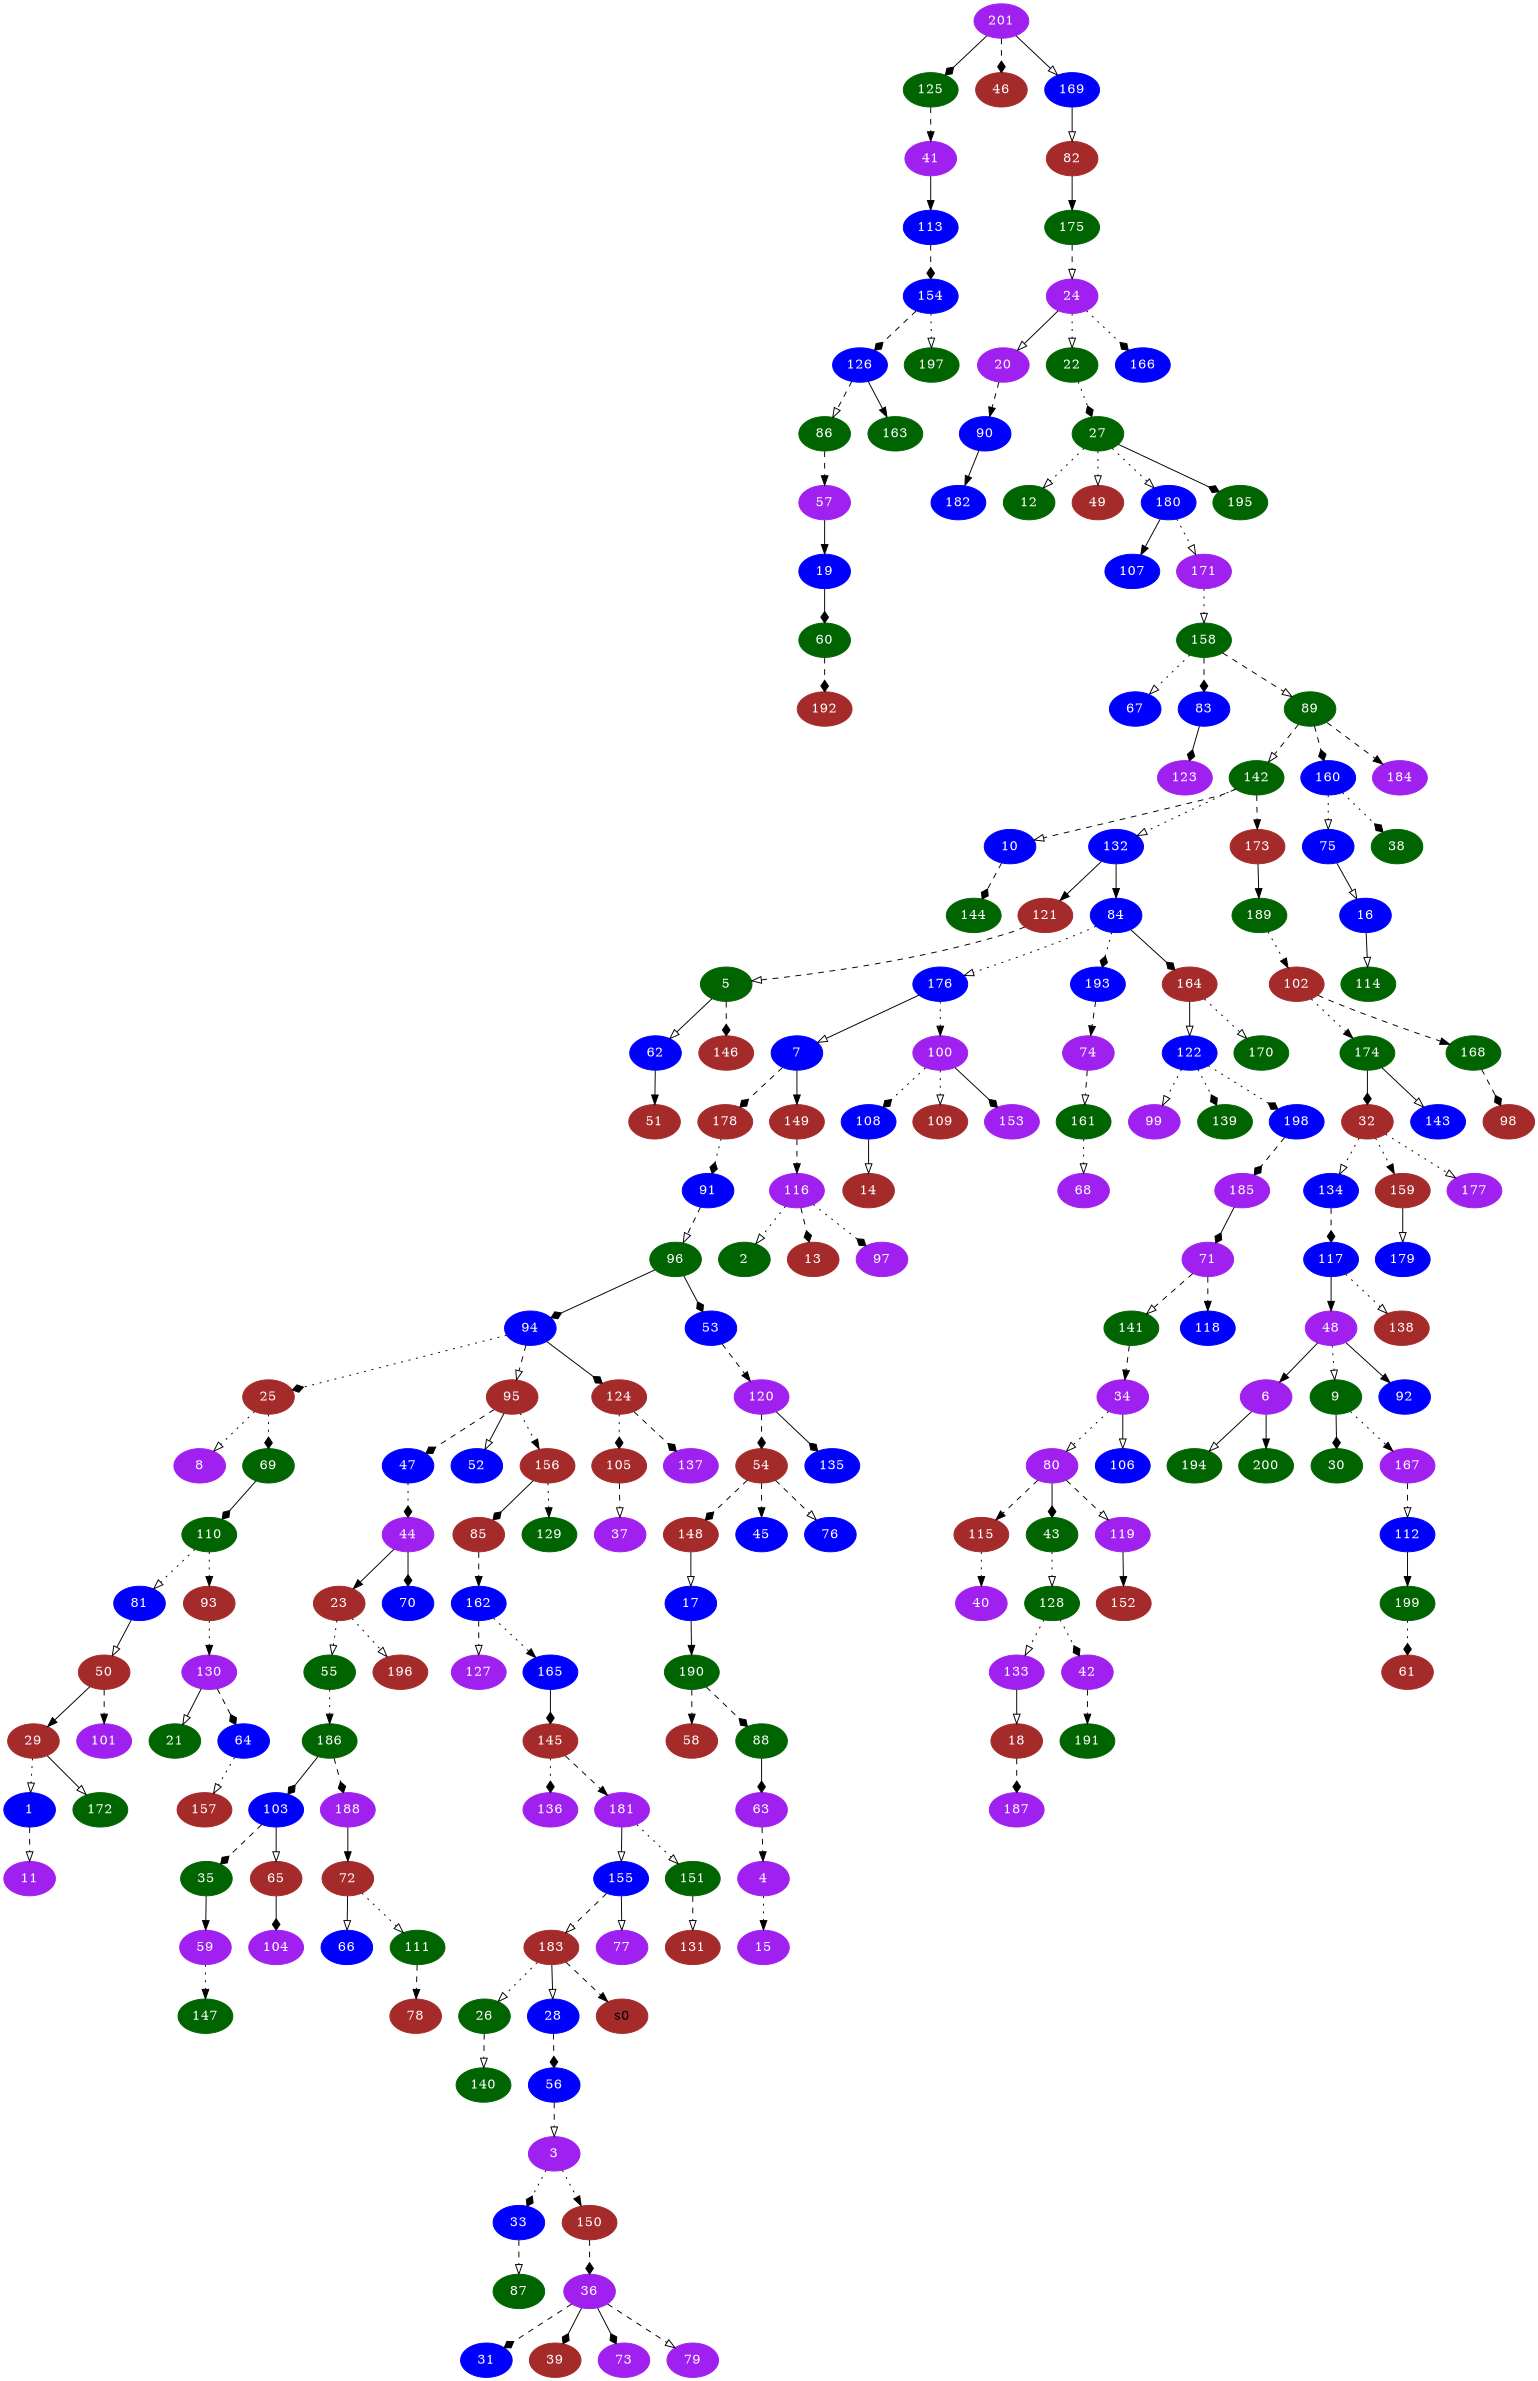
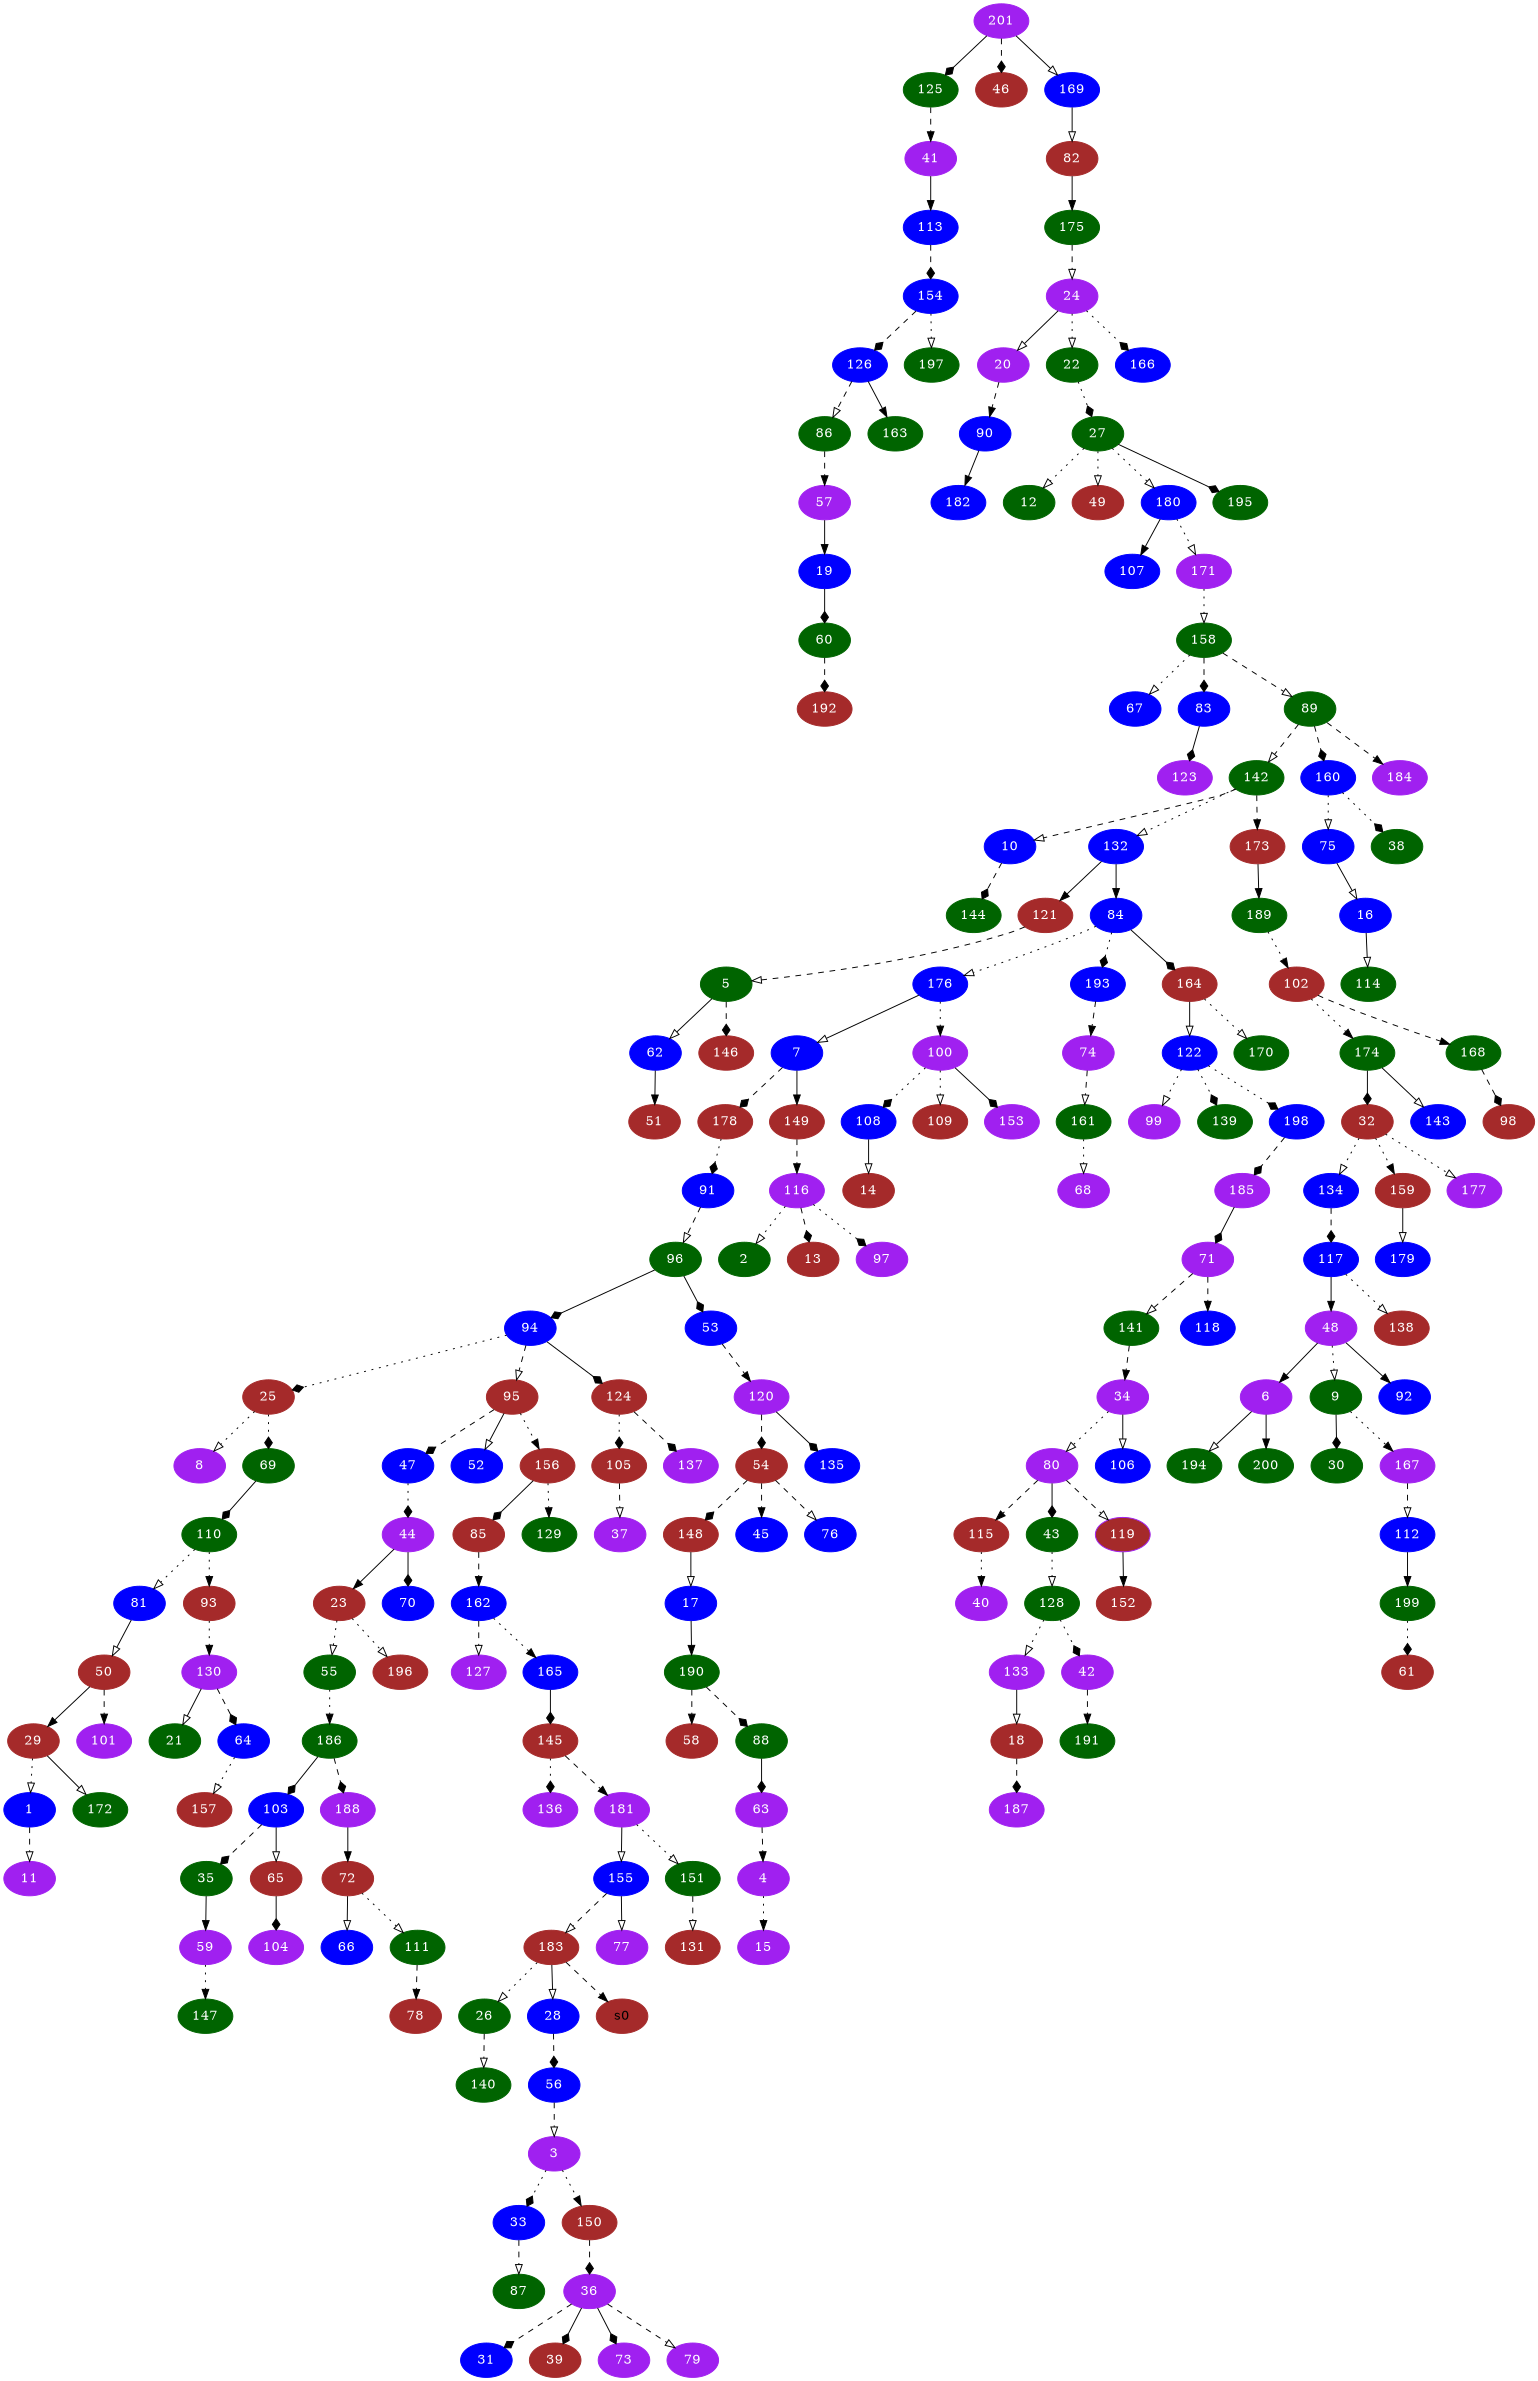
(1123, 1535) -> (1123, 1535)
